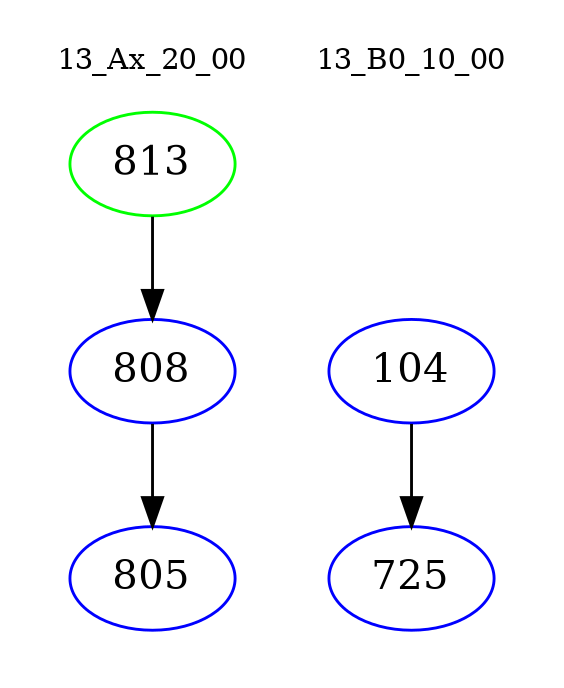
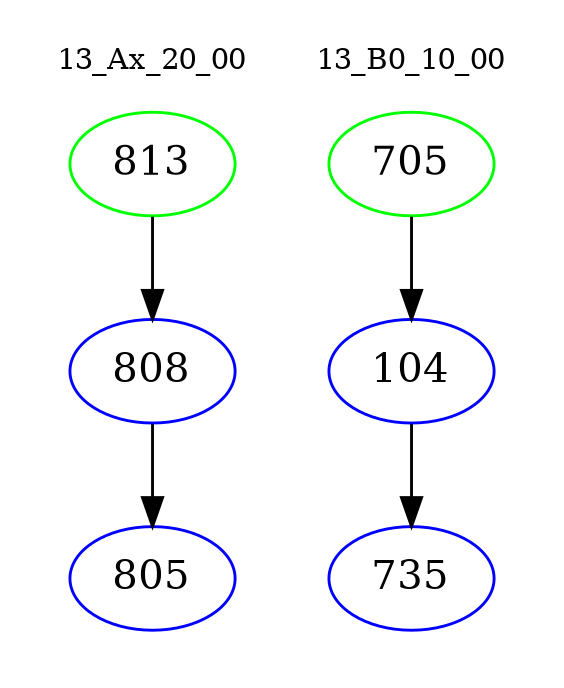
none -> (412, 164)
(412, 578) -> (412, 578)
